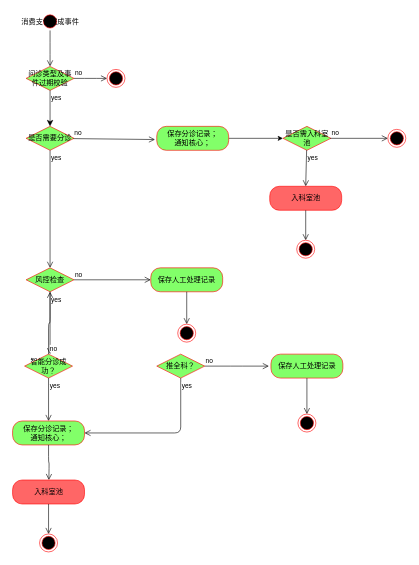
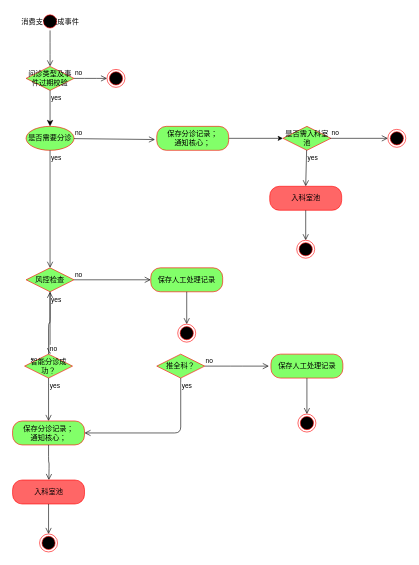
(50, 138) -> (50, 138)
